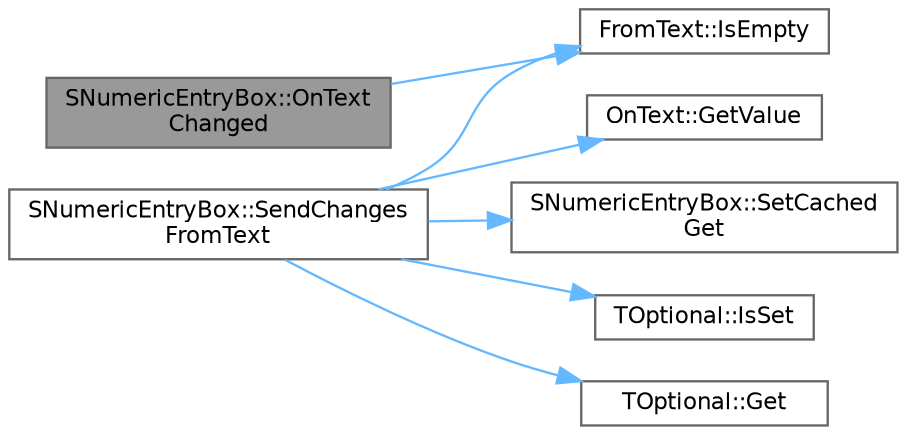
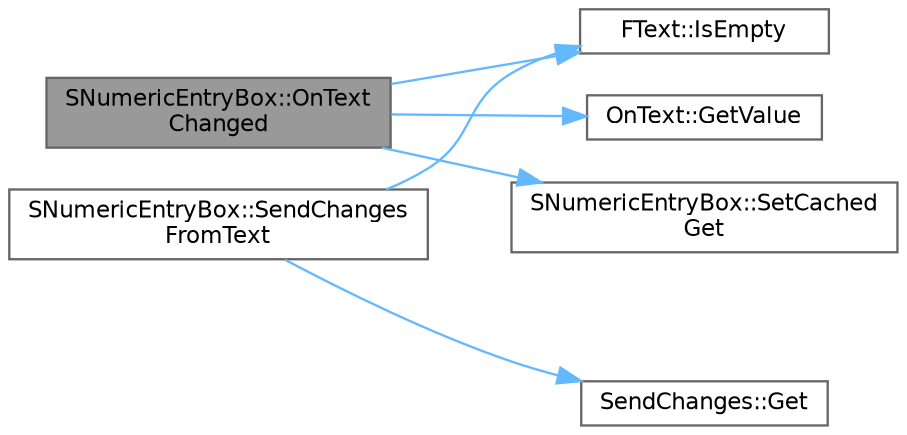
(704, 31) -> (704, 31)
(479, 167) -> (490, 115)
(458, 221) -> (457, 164)
(704, 317) -> none
(704, 403) -> (704, 403)
